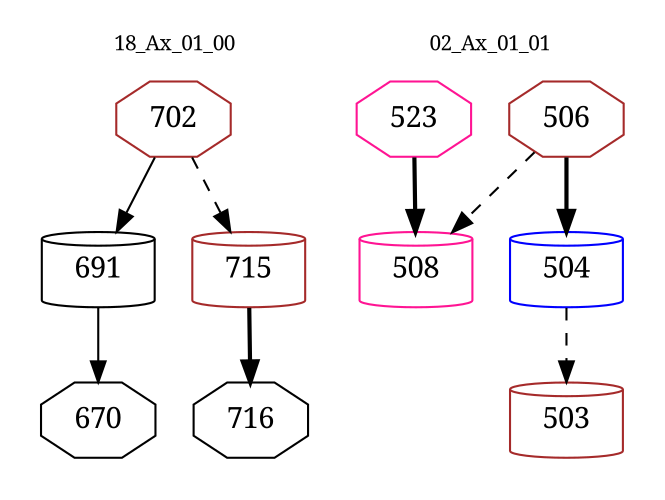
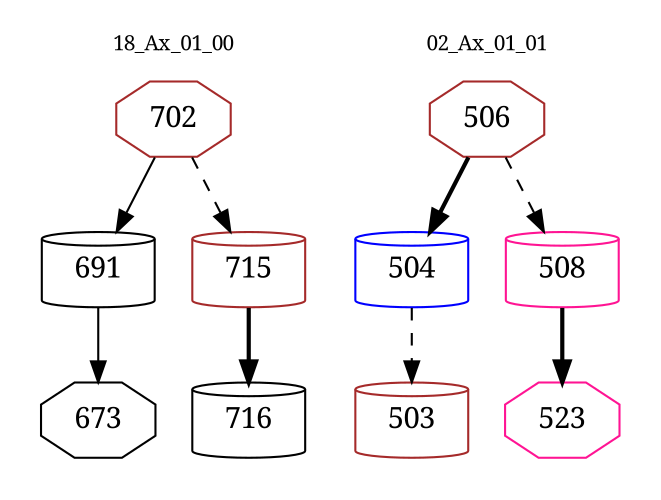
(415, 184) -> (562, 335)
(98, 420) -> (98, 420)
(251, 420) -> (249, 420)
